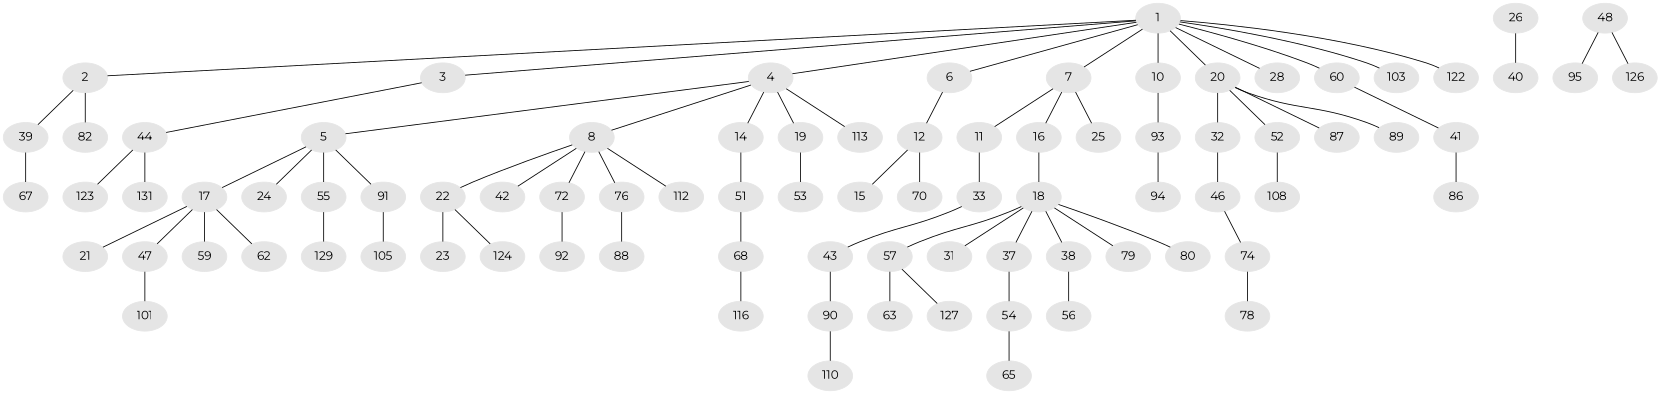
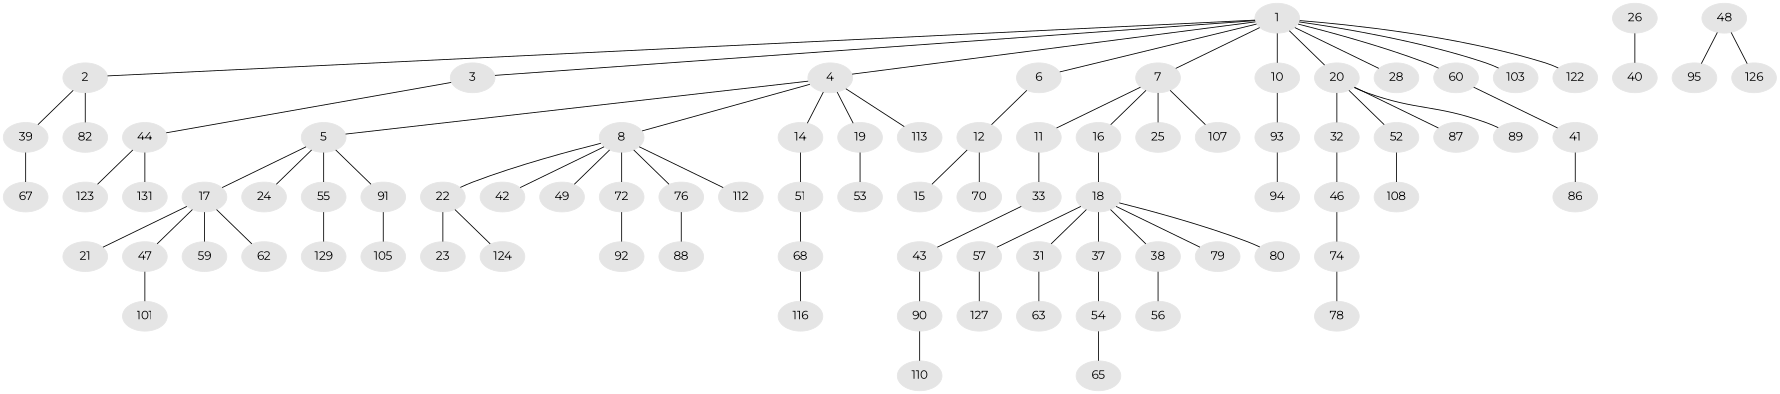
none -> (1218, 137)
none -> (562, 197)
(890, 286) -> (1039, 286)
